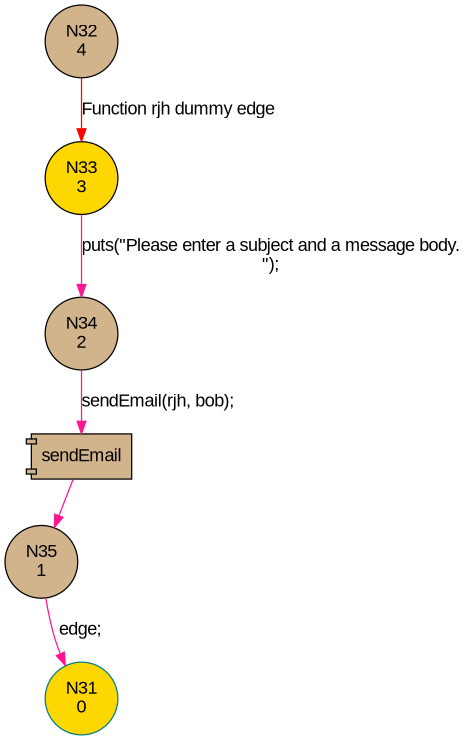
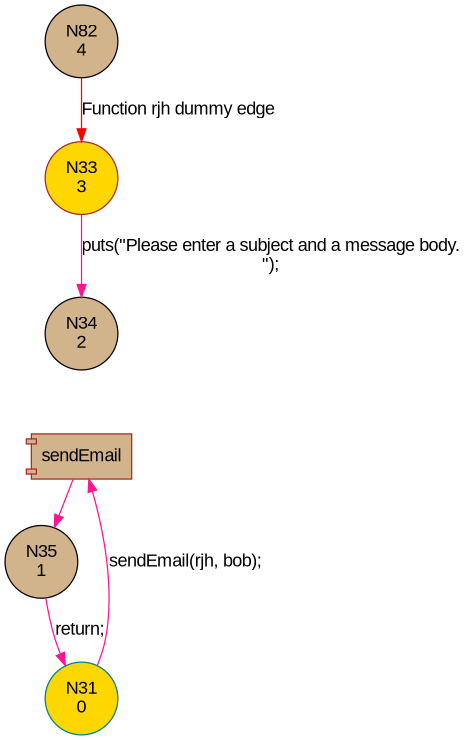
(82, 41) -> (82, 41)
(82, 178) -> (82, 178)
(82, 396) -> (108, 579)
(82, 456) -> (82, 456)
(80, 630) -> (80, 630)
